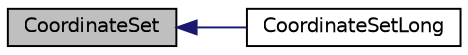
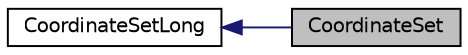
(222, 27) -> (267, 27)
